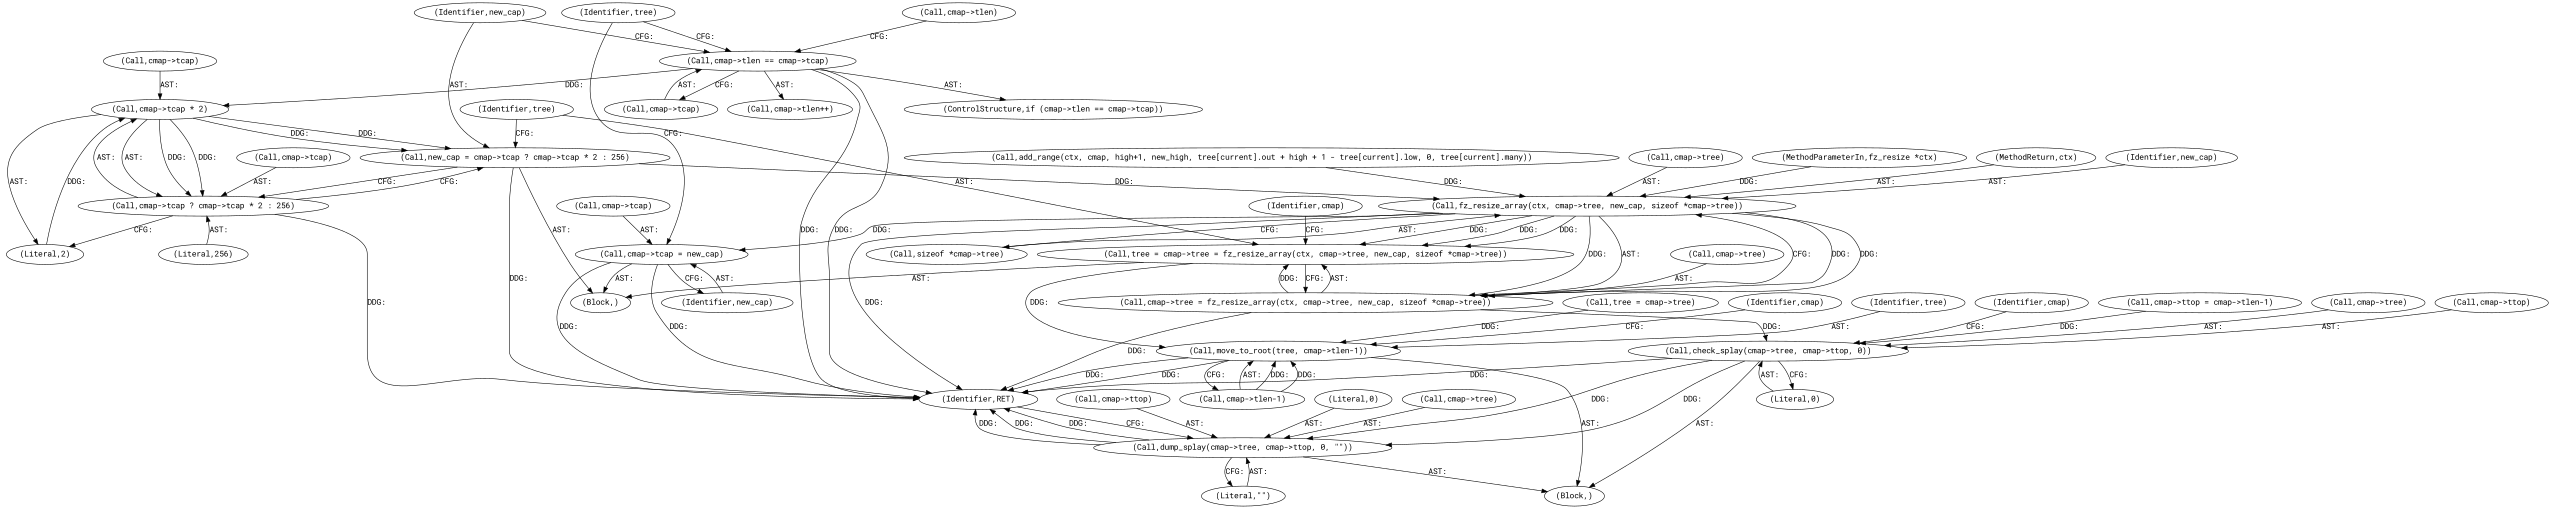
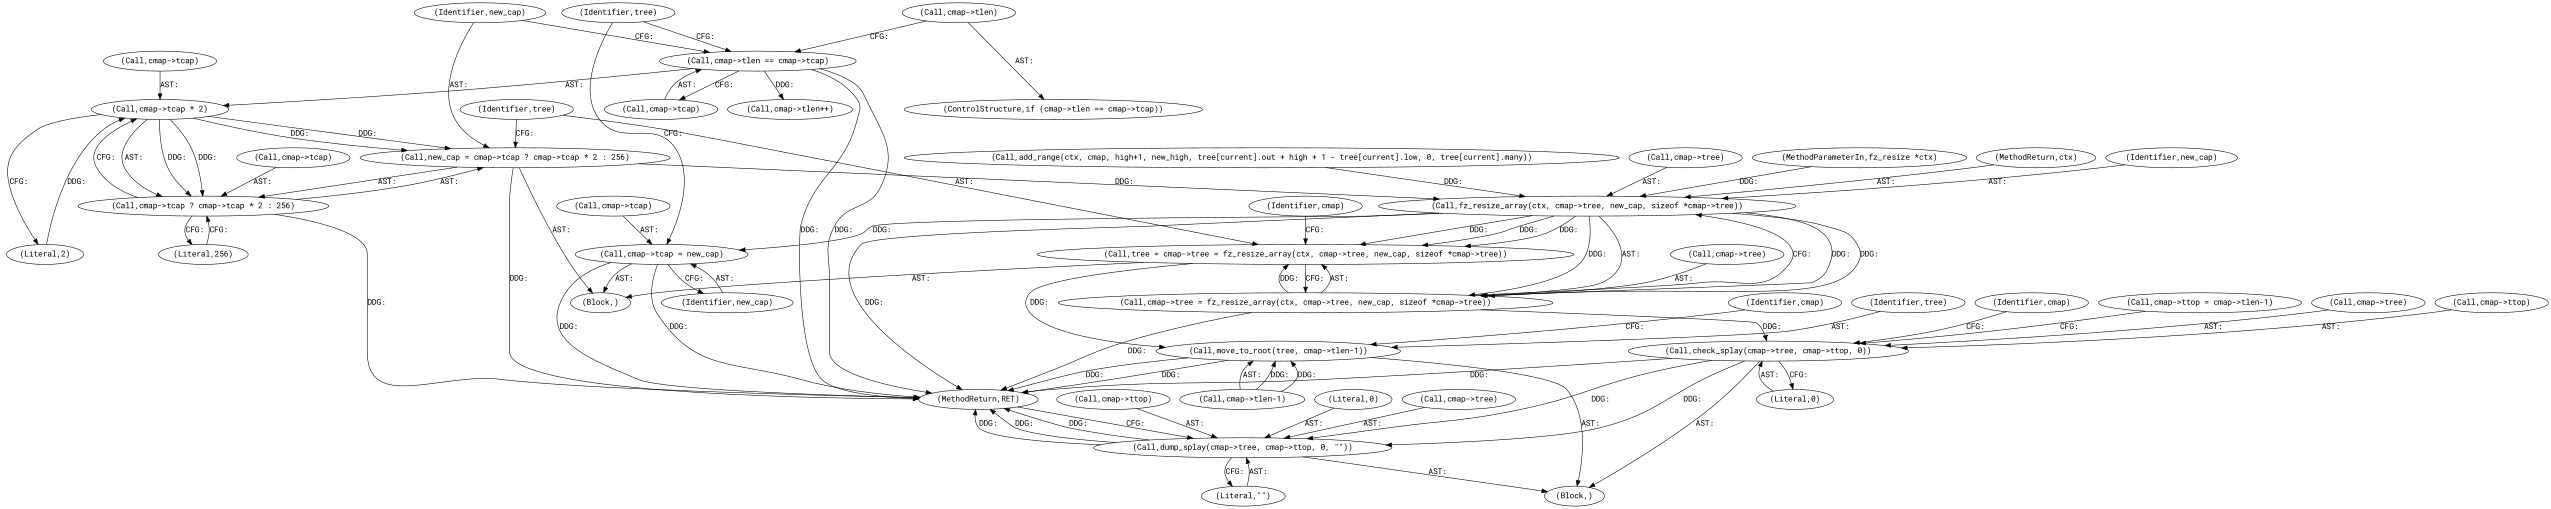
(908, 83) -> (1004, 59)
(577, 85) -> (577, 85)
(787, 85) -> (787, 85)
(108, 158) -> (108, 158)
(21, 182) -> (21, 182)
(389, 182) -> (389, 182)
(452, 182) -> (452, 182)
(124, 230) -> (185, 228)
(221, 230) -> (221, 230)
(947, 254) -> none
(1641, 303) -> none
(2072, 327) -> (2072, 327)
(1209, 369) -> none
(978, 399) -> (978, 399)
